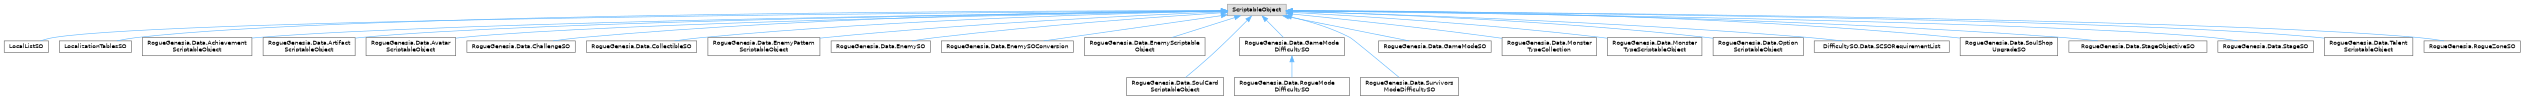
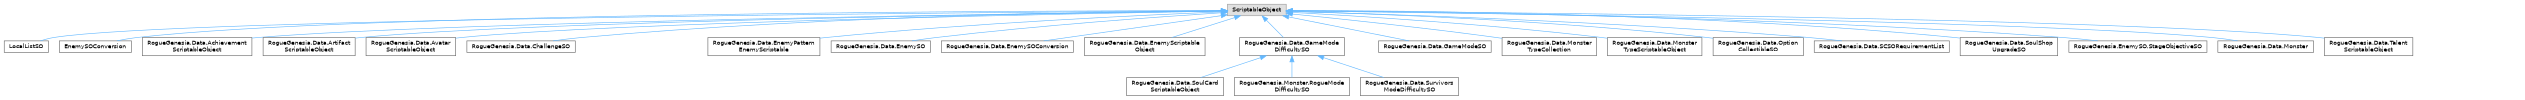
(1350, 38) -> (1354, 68)
(95, 47) -> (95, 47)
(642, 47) -> none
(764, 47) -> (764, 47)
(1758, 47) -> (1758, 47)
(1882, 47) -> (1882, 47)
(2138, 47) -> (2138, 47)
(2266, 47) -> (2266, 47)
(2472, 47) -> none
(1217, 50) -> (1231, 68)
(1292, 87) -> (1292, 87)
